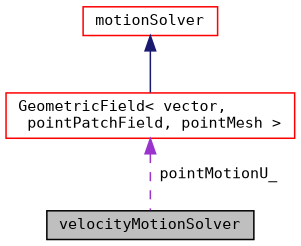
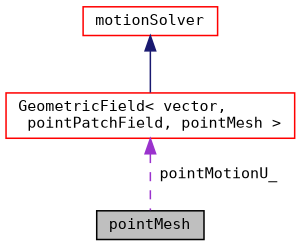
(150, 225) -> (150, 225)
